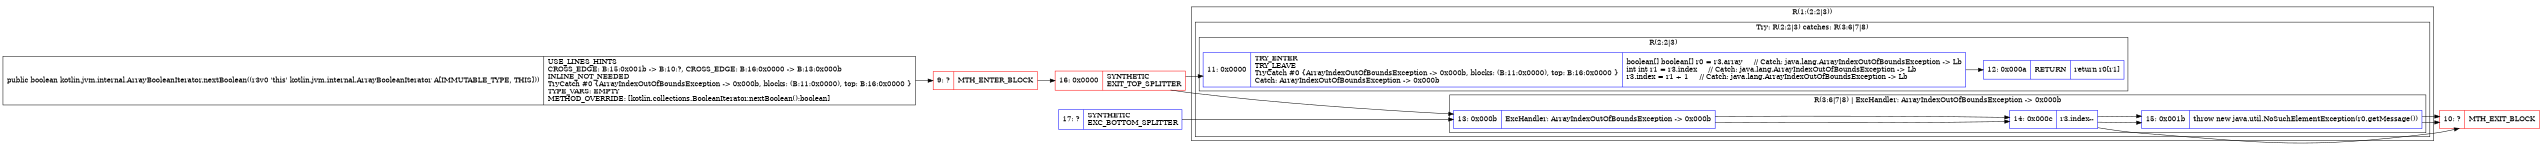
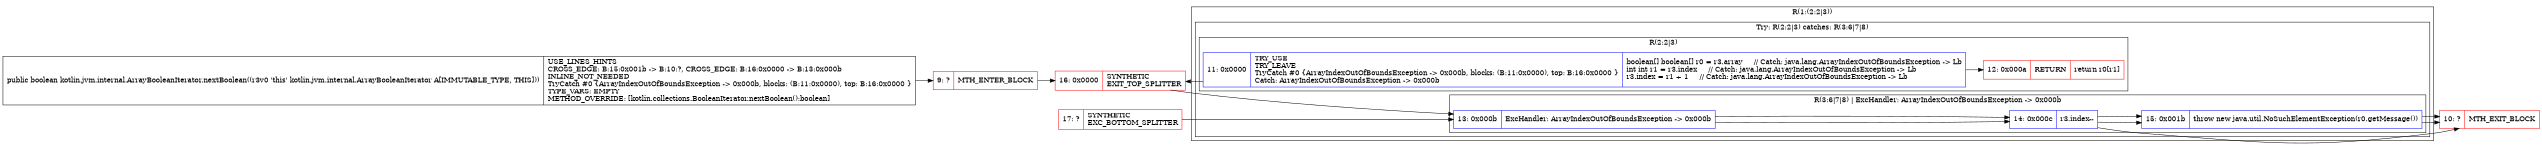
(1276, 59) -> (1271, 59)
(2054, 70) -> (2054, 70)
(1192, 77) -> (1197, 81)
(1120, 119) -> (1120, 119)
